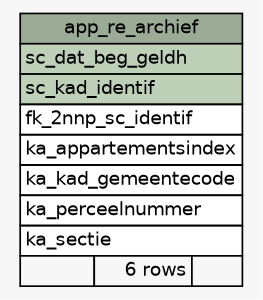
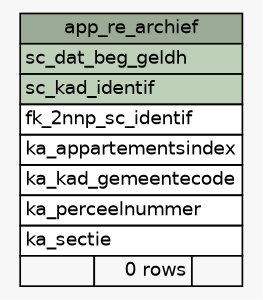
(156, 270) -> (156, 270)
